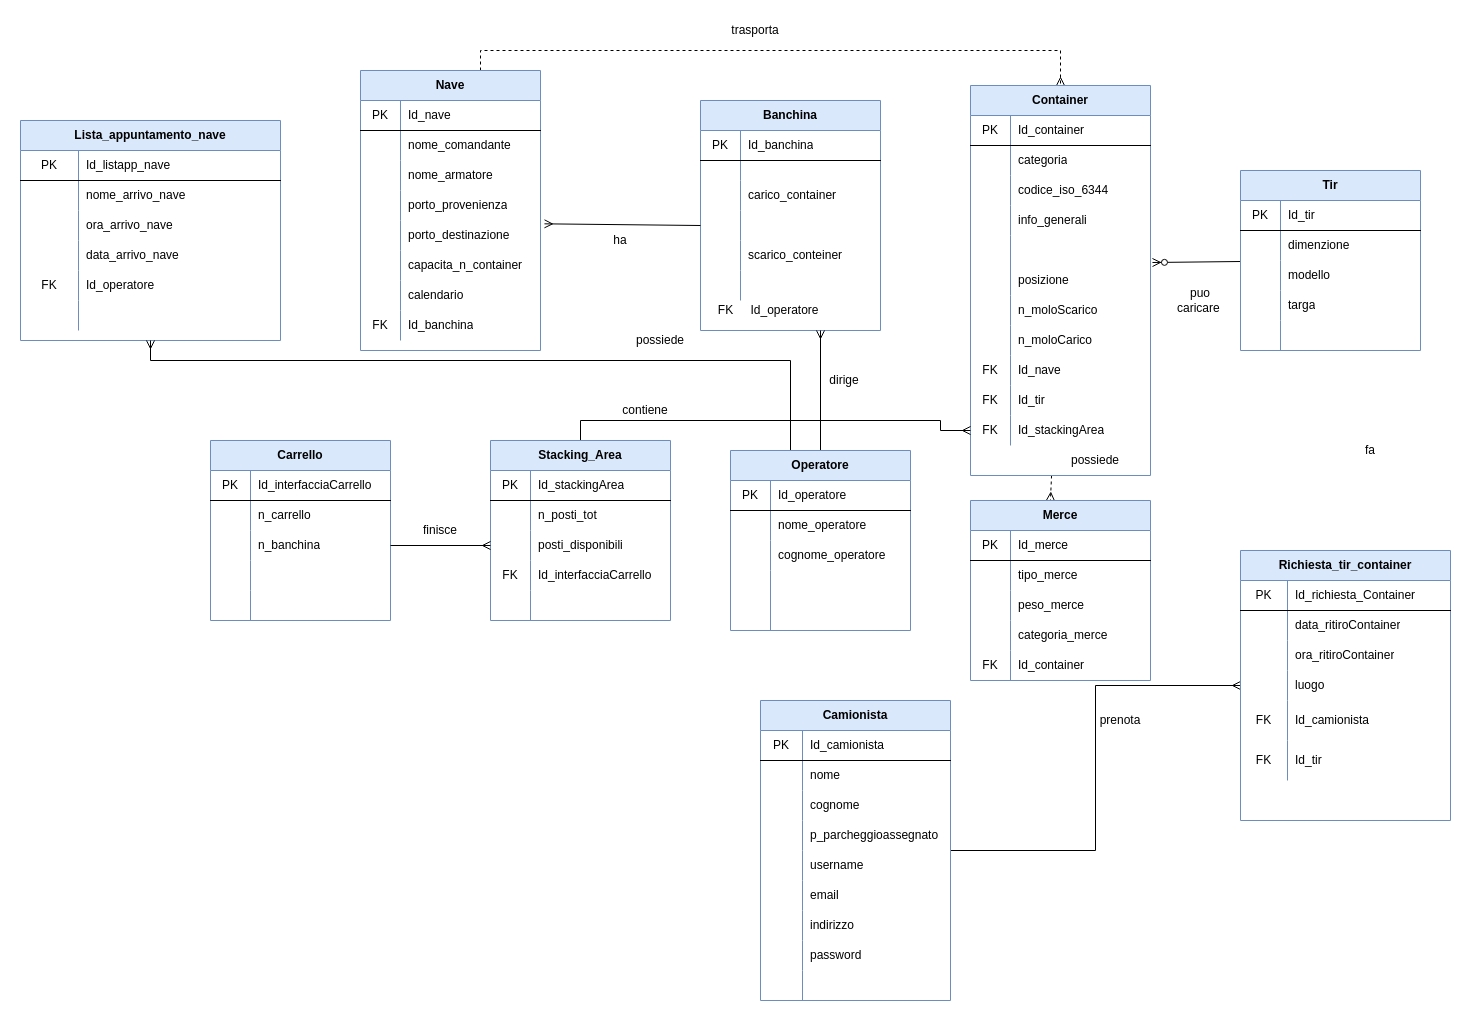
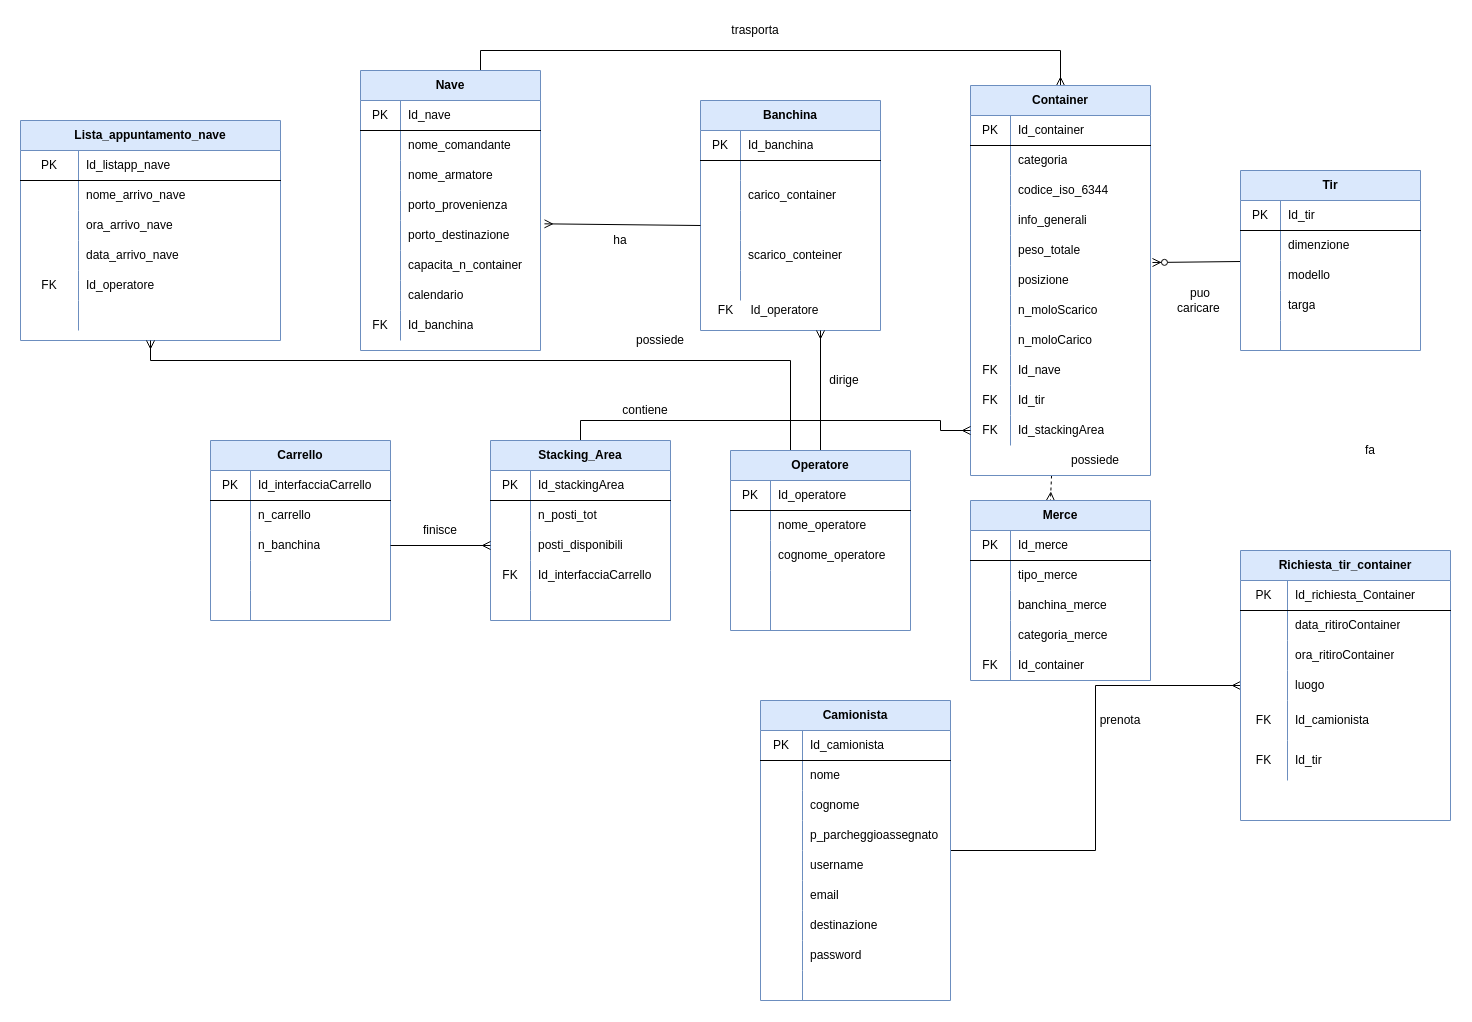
(779, 51) -> (779, 51)
none -> (1081, 251)
(1052, 606) -> (1064, 606)
(836, 926) -> (848, 926)
